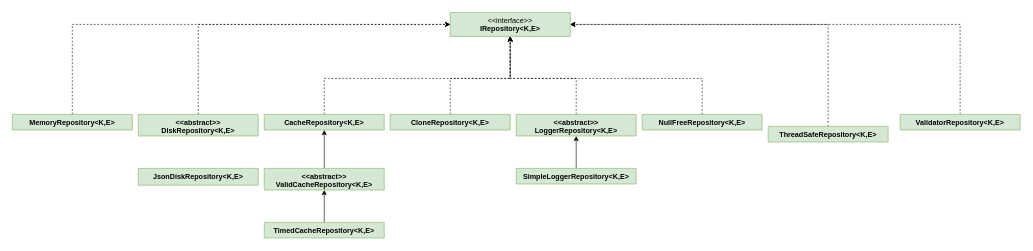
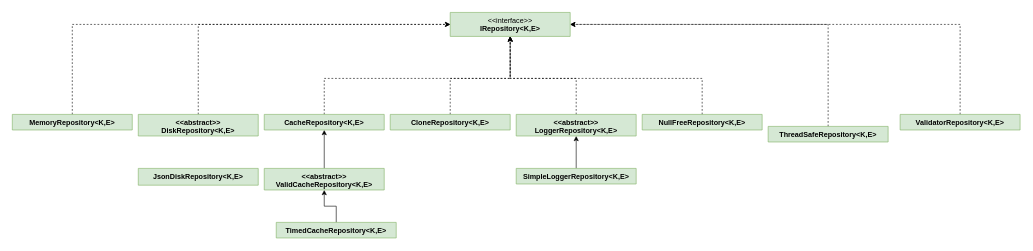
(324, 230) -> (336, 230)
